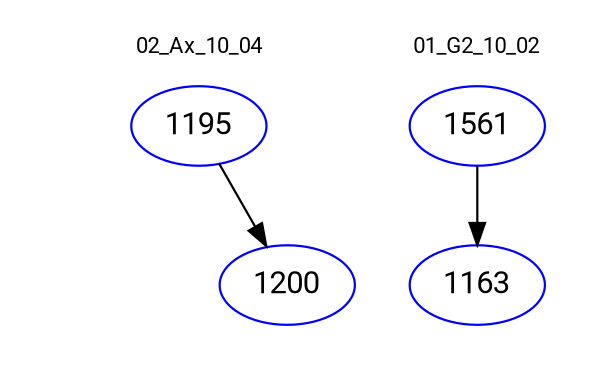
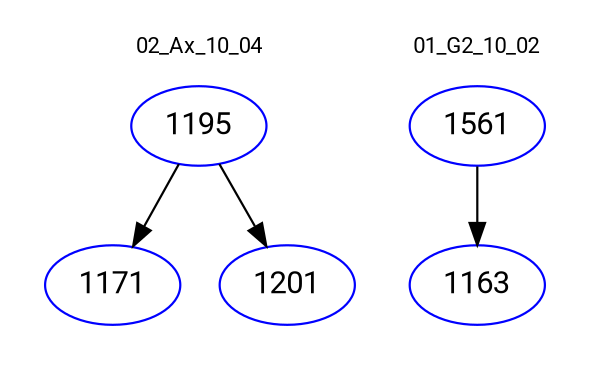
none -> (113, 285)
(287, 285) -> (287, 285)
